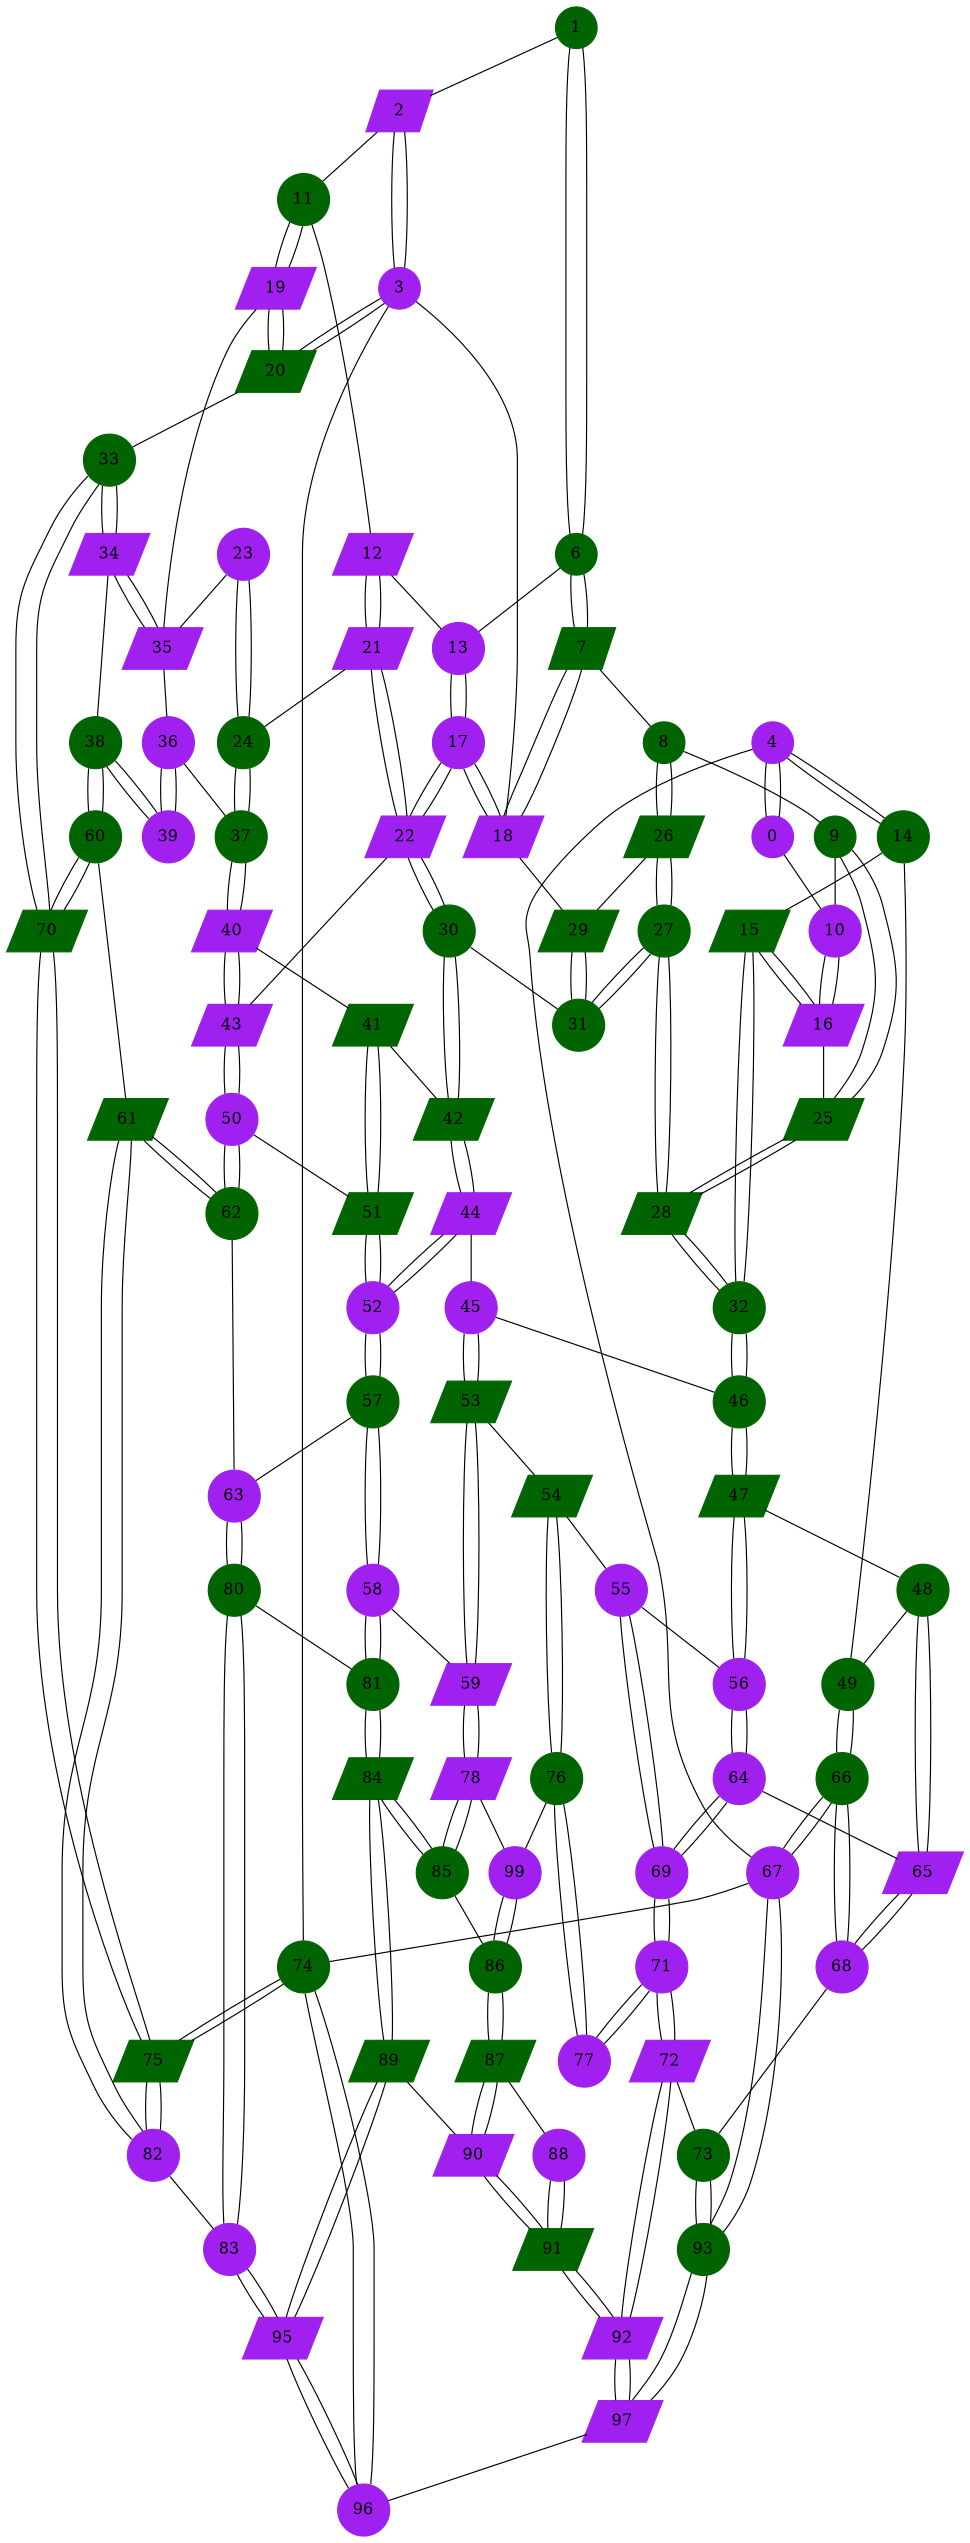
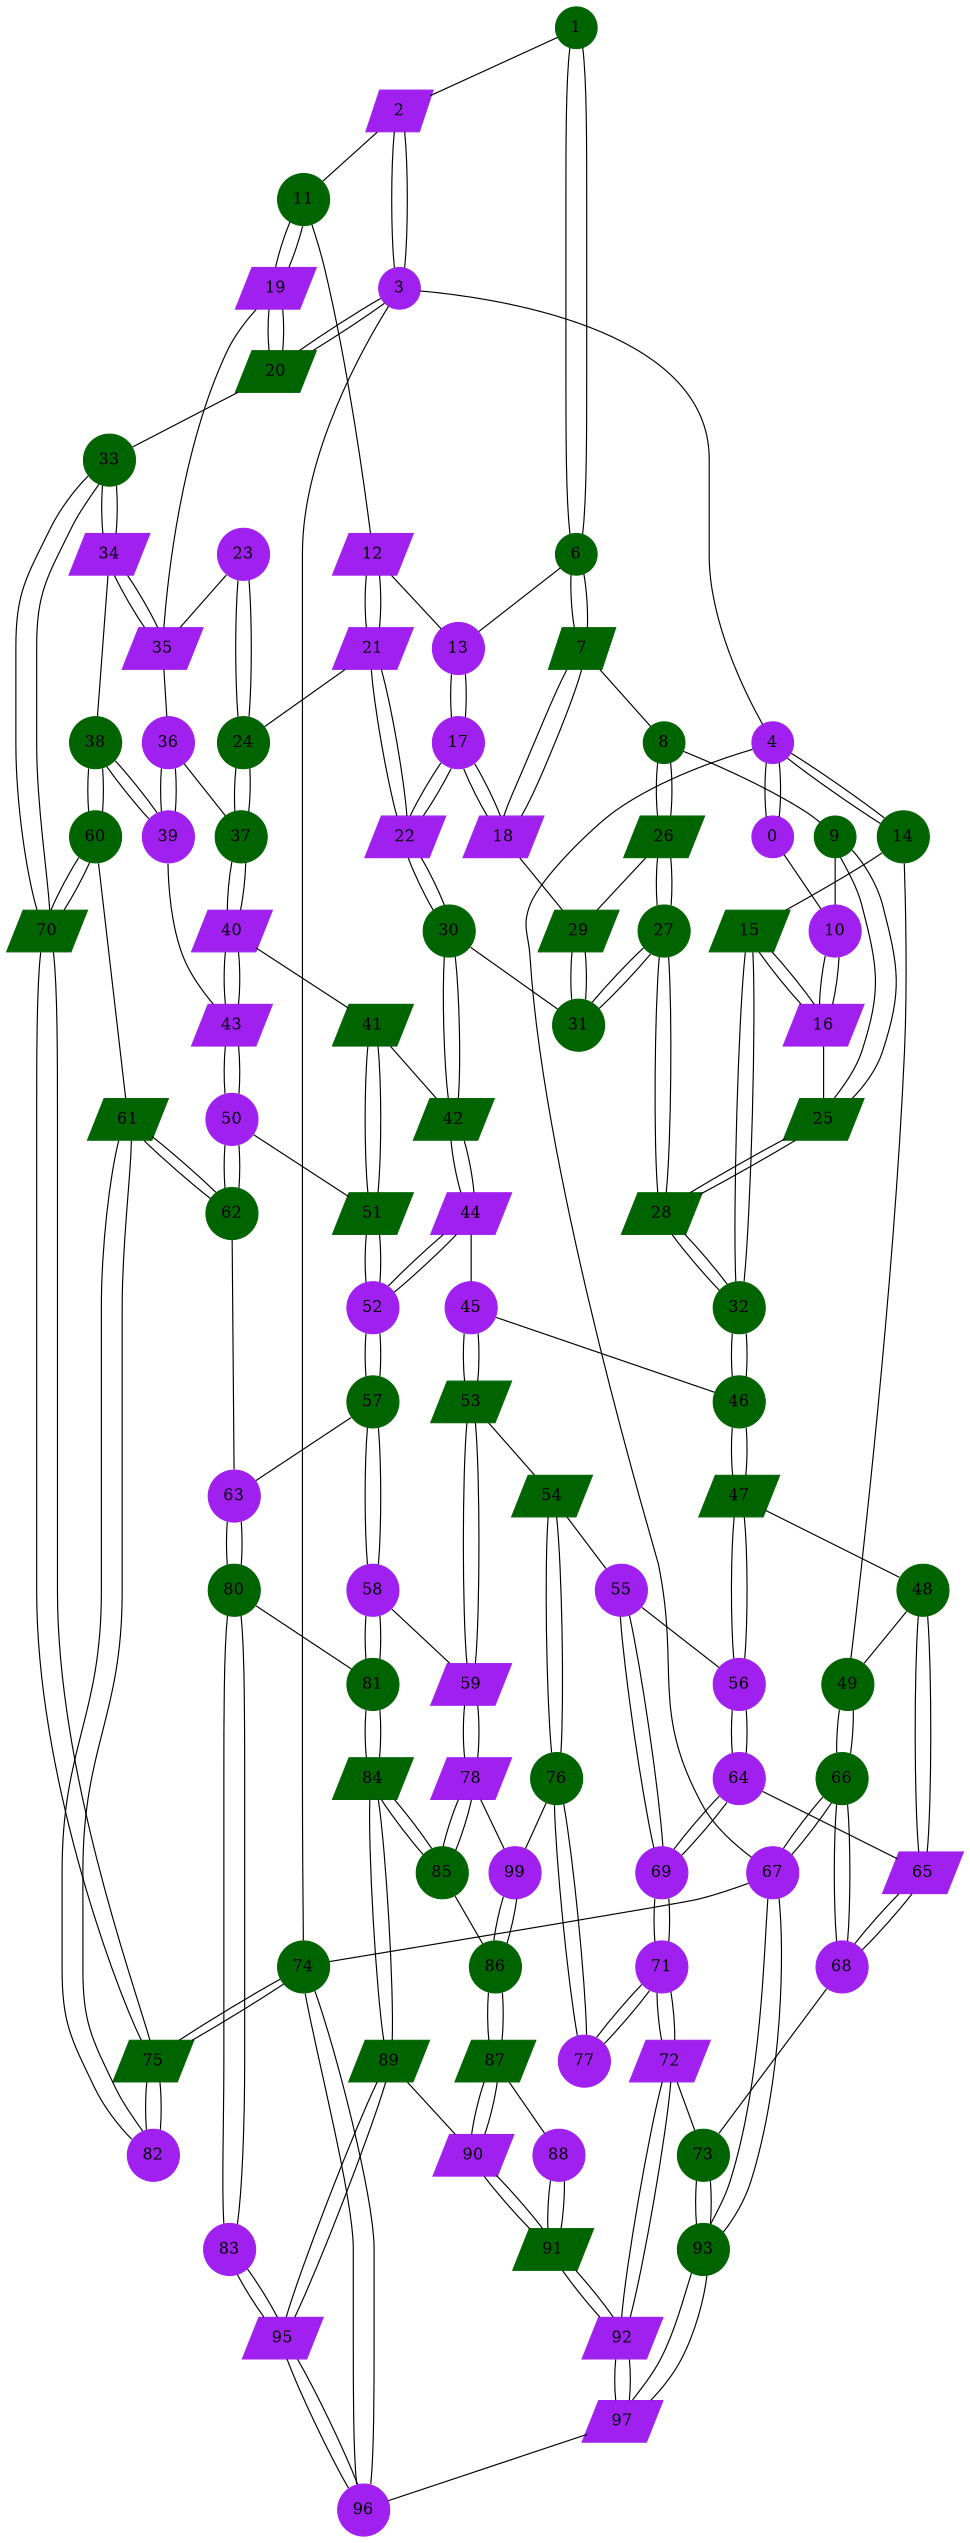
(517, 541) -> (700, 416)
(319, 931) -> (177, 938)
(192, 2203) -> none
